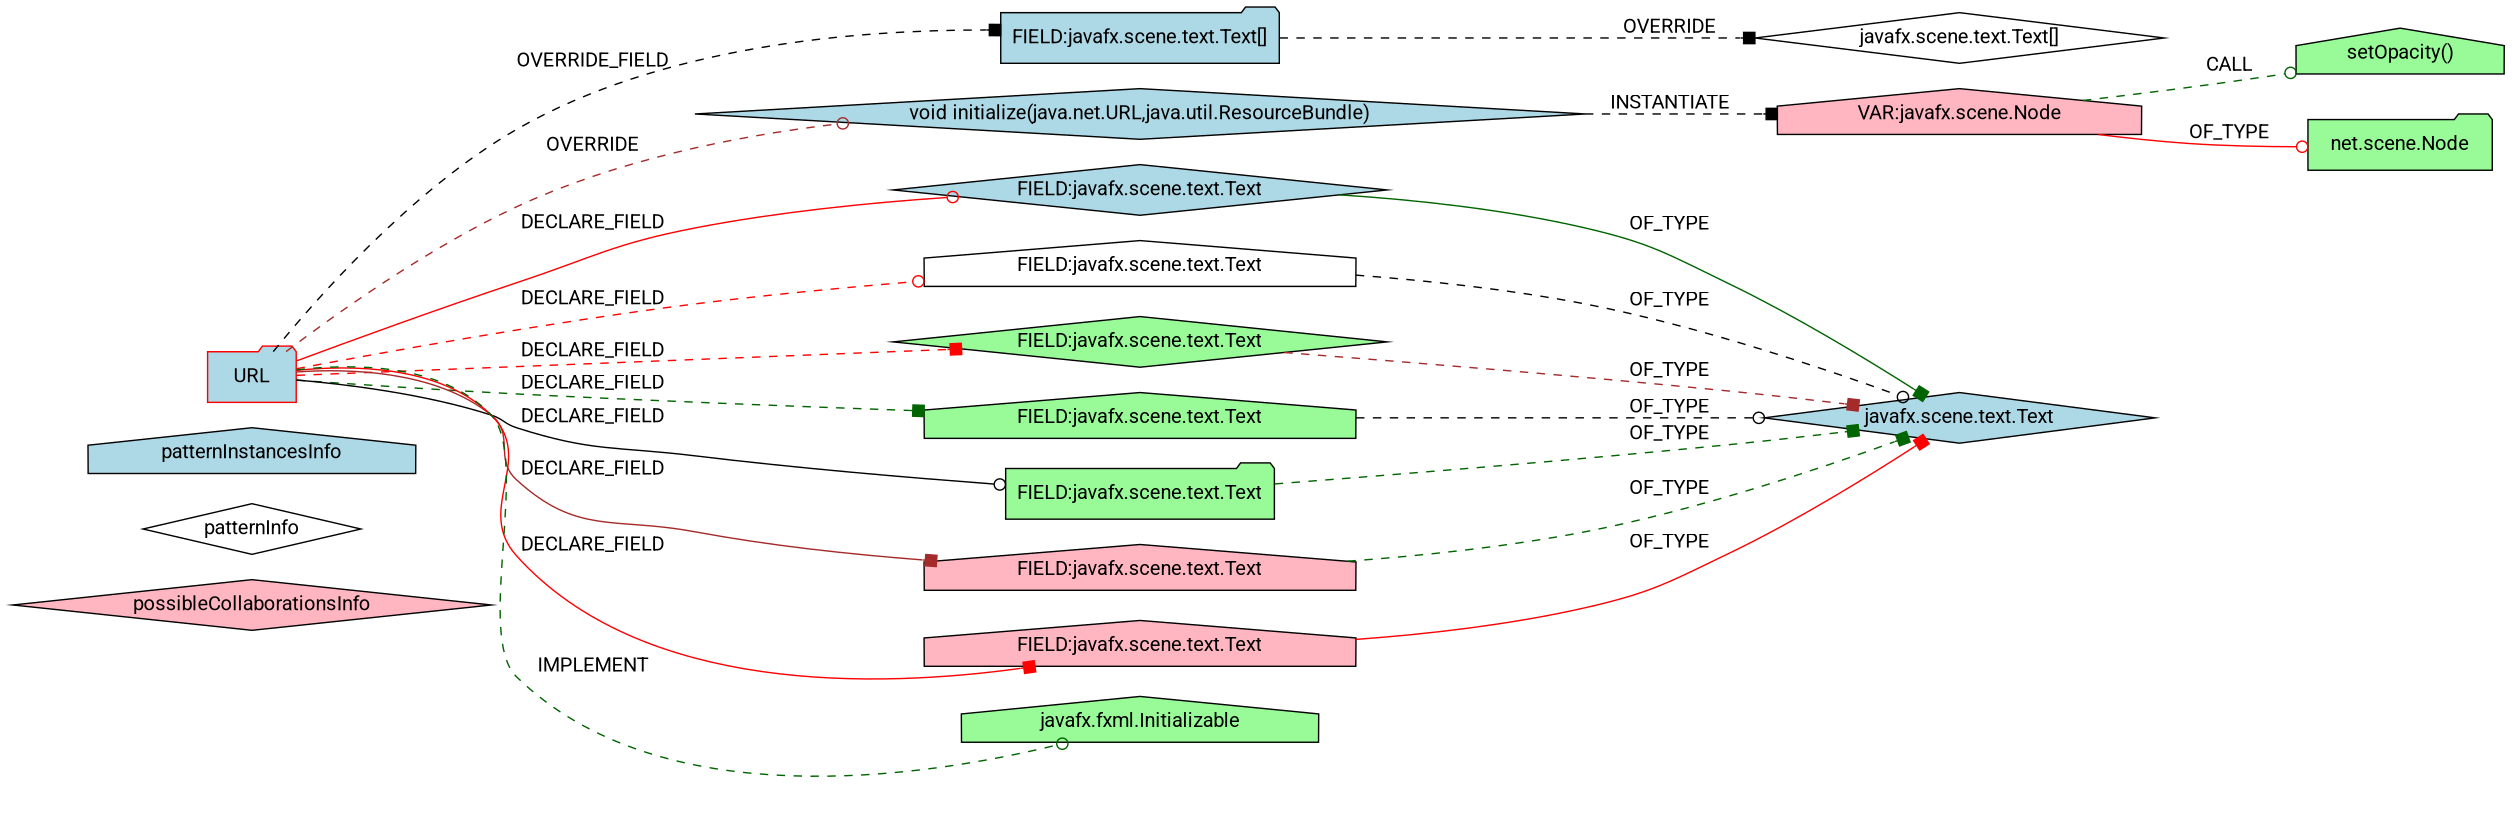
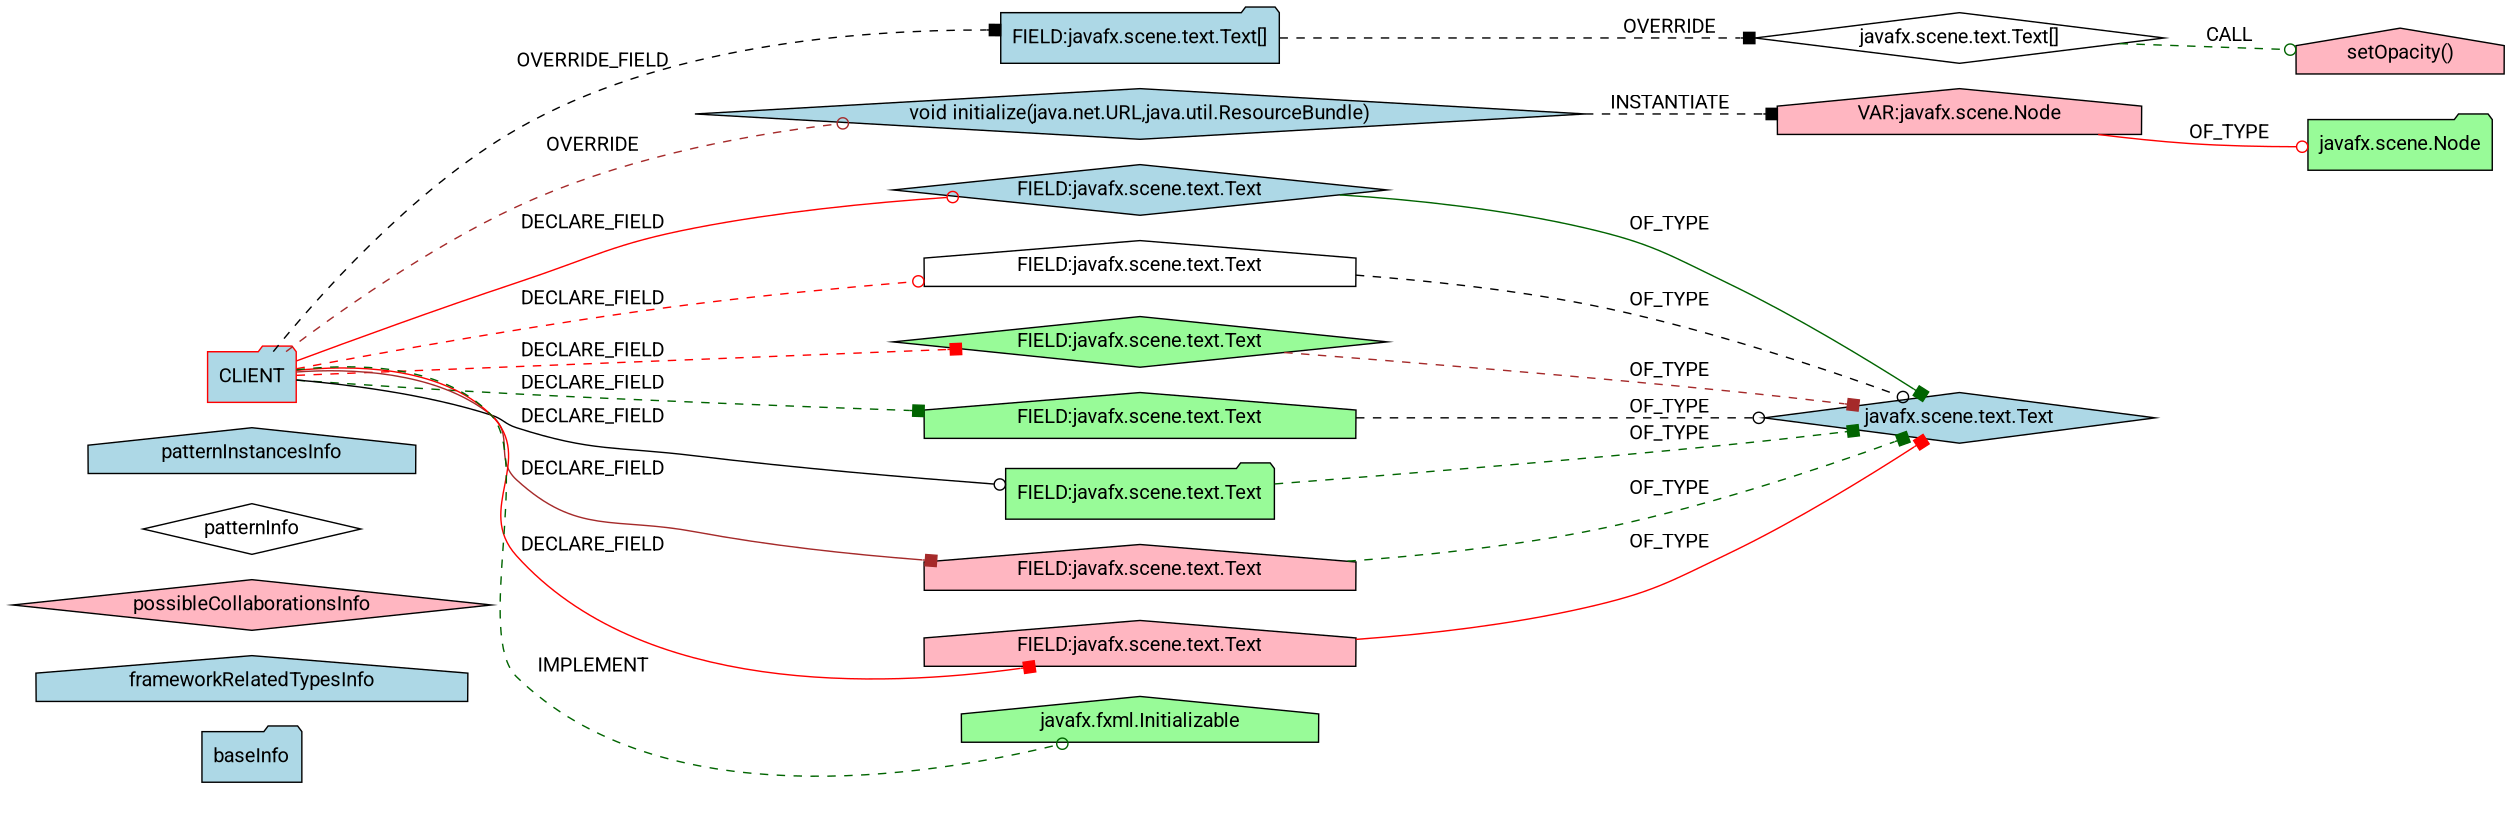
(2400, 53) -> (2400, 53)
(2184, 88) -> (2202, 47)
(2400, 145) -> (2400, 145)
(252, 377) -> (252, 377)
none -> (252, 681)
none -> (252, 757)
